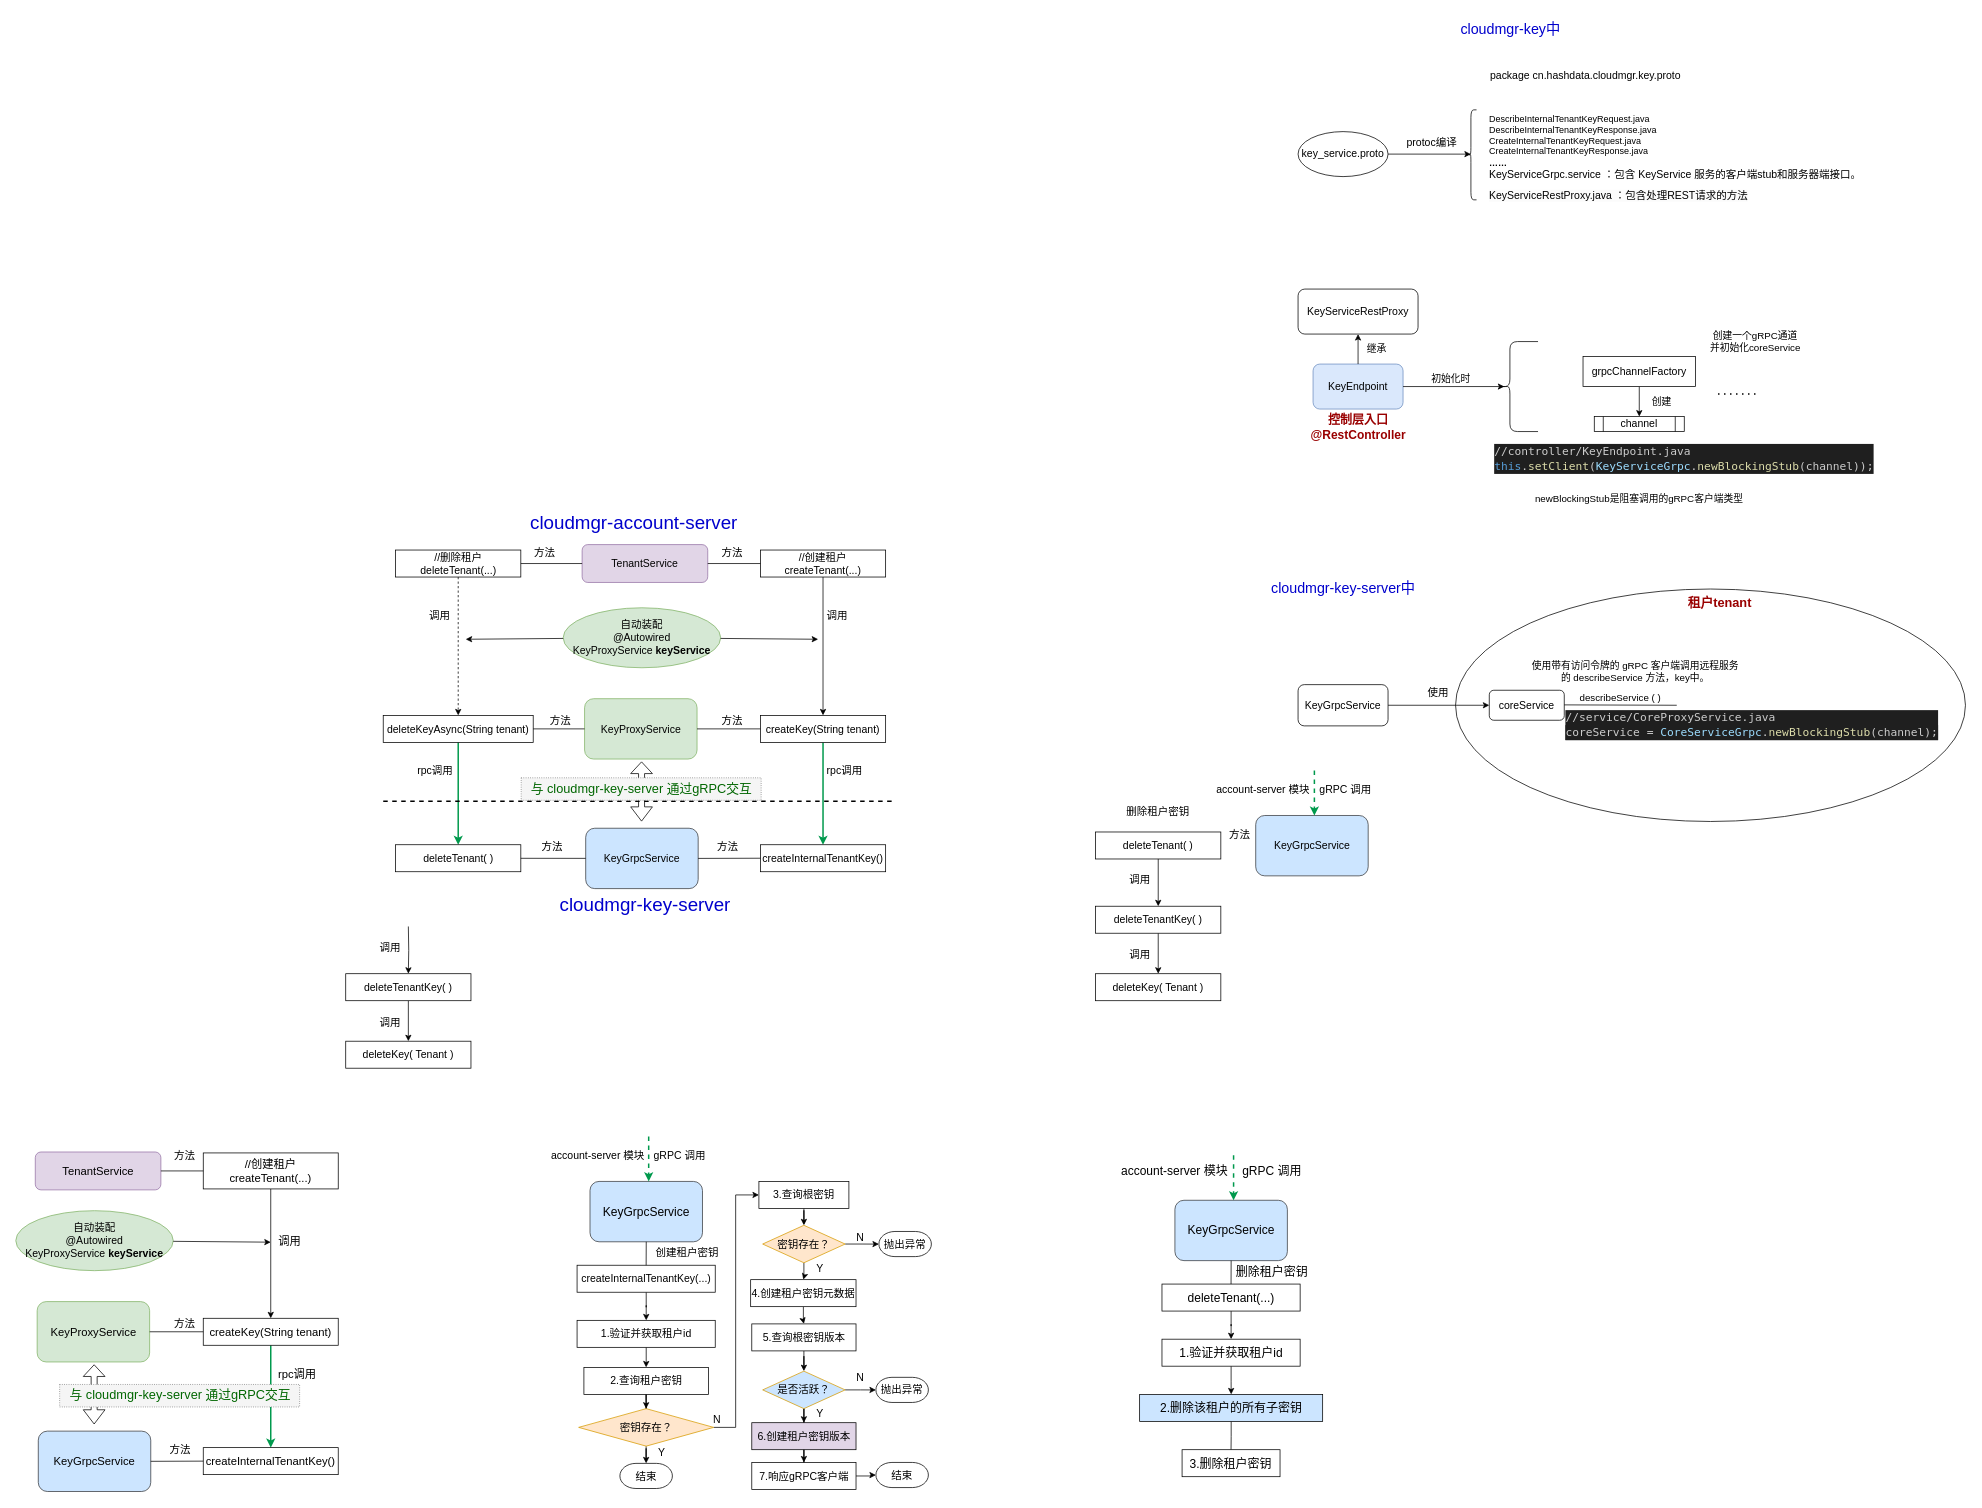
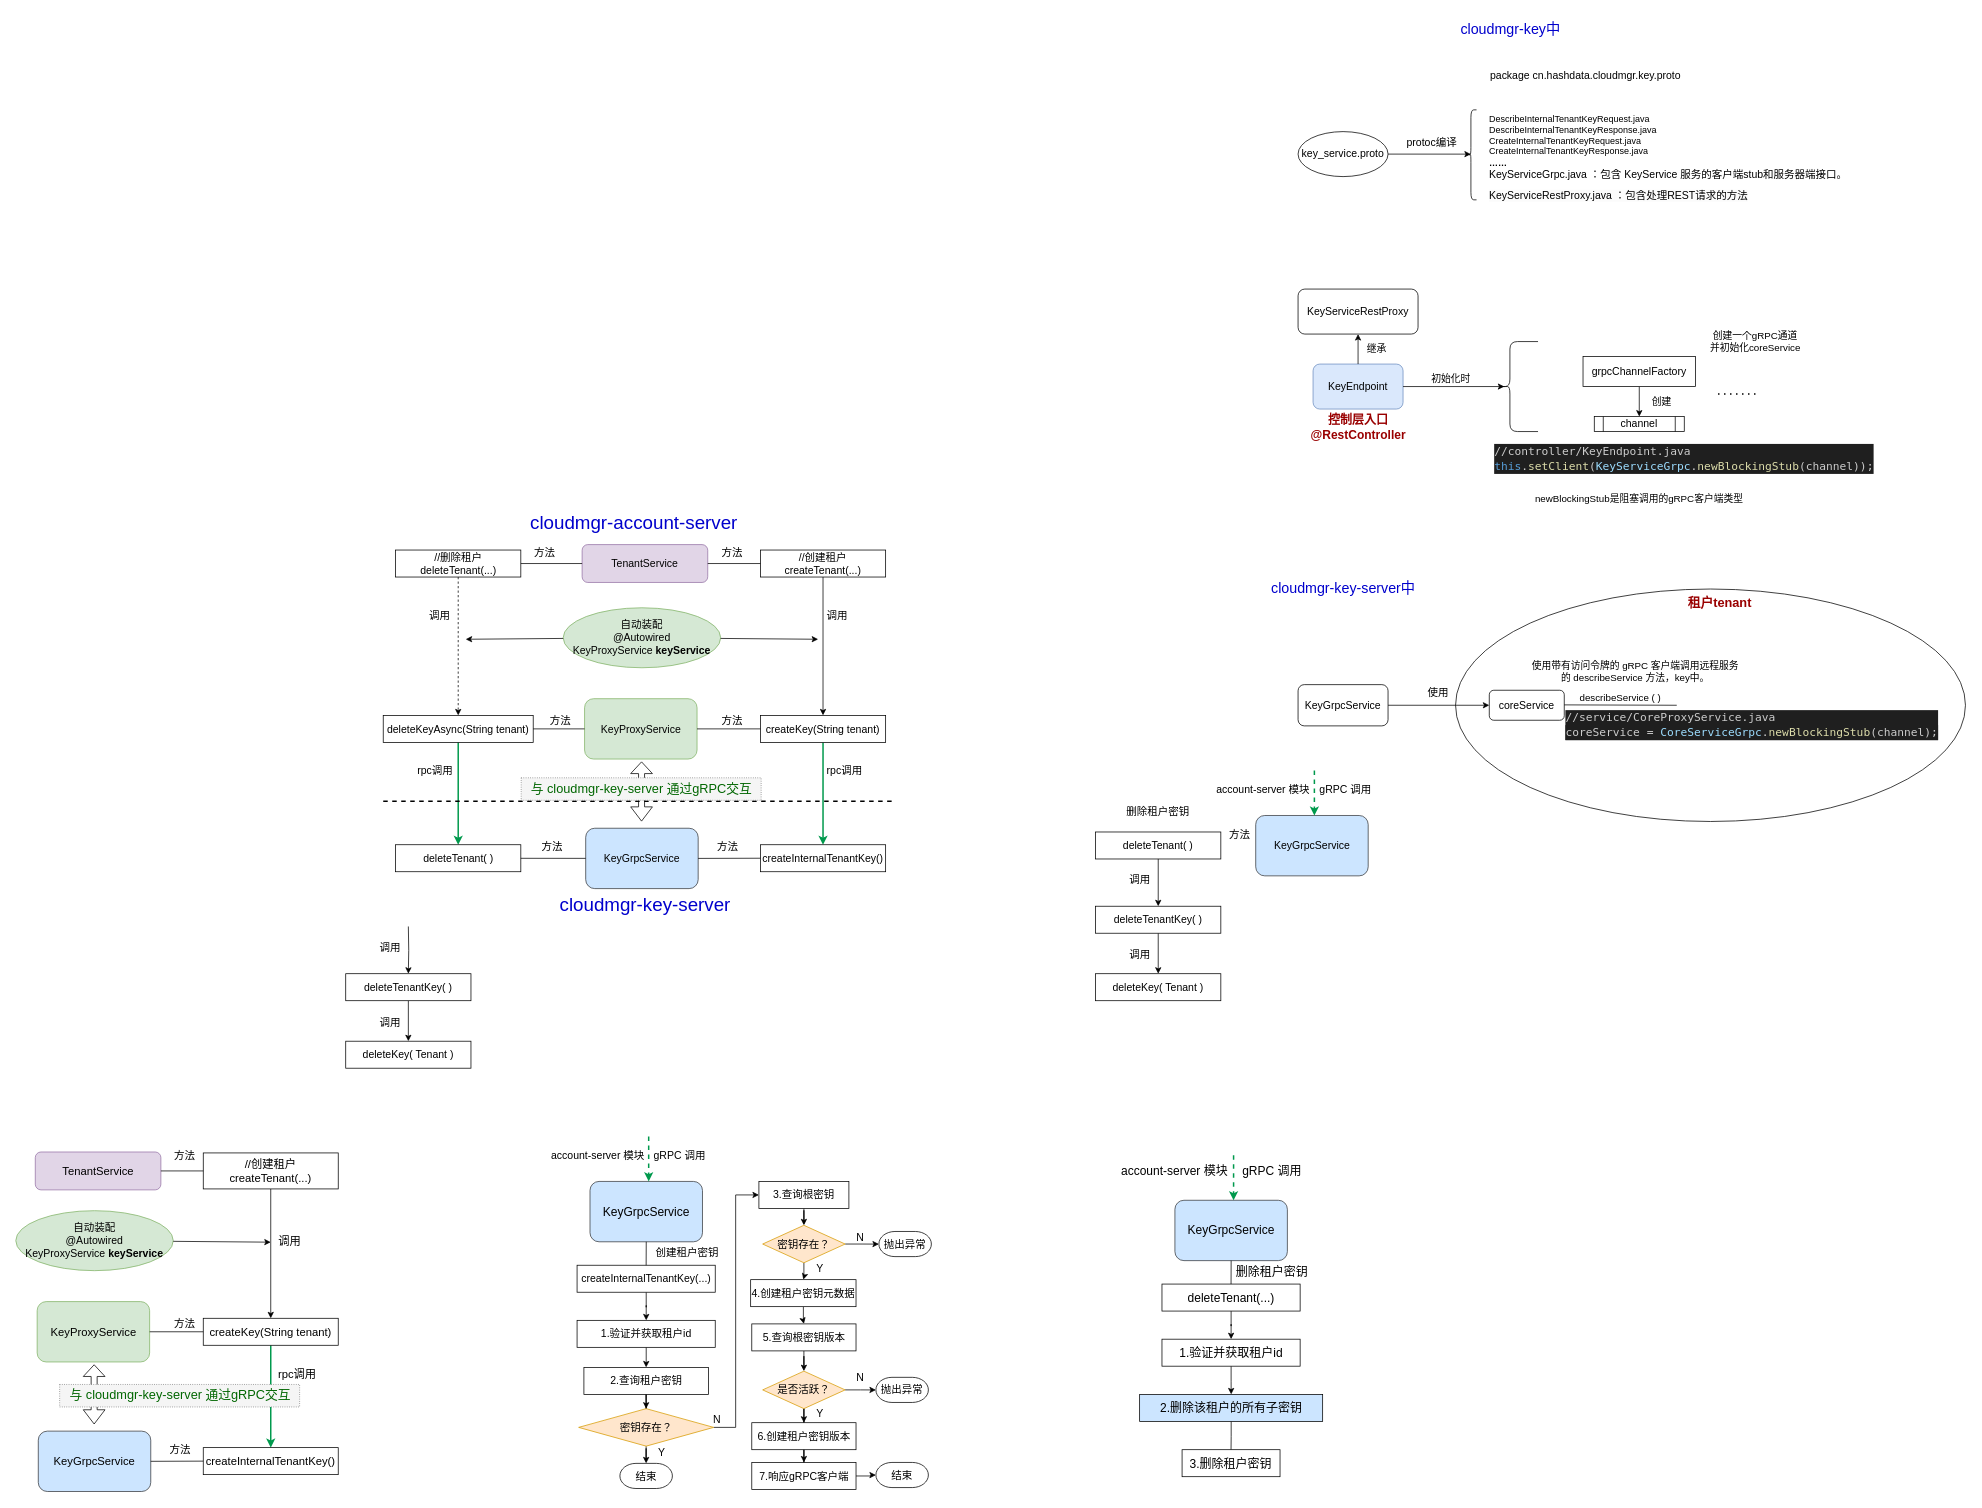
(1656, 147) -> (1649, 147)
(804, 1390) -> (804, 1390)
(804, 1436) -> (804, 1436)
